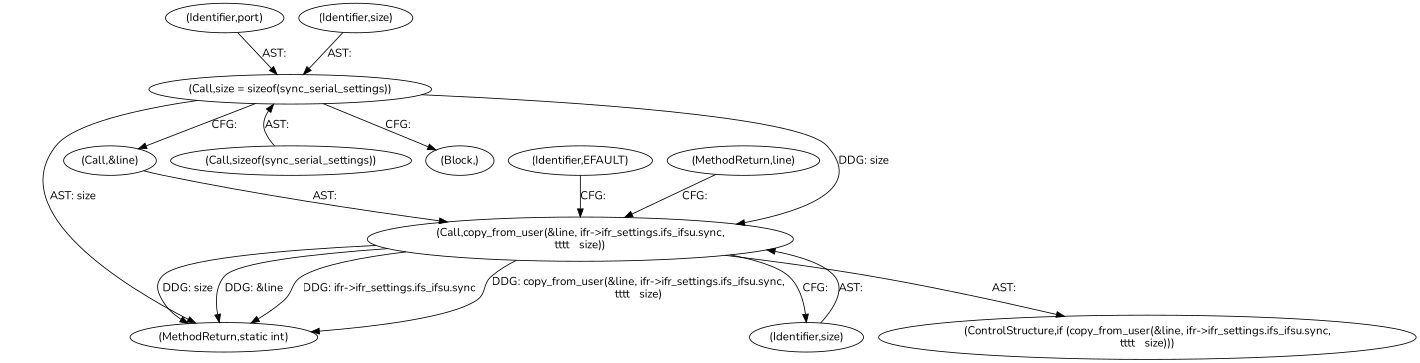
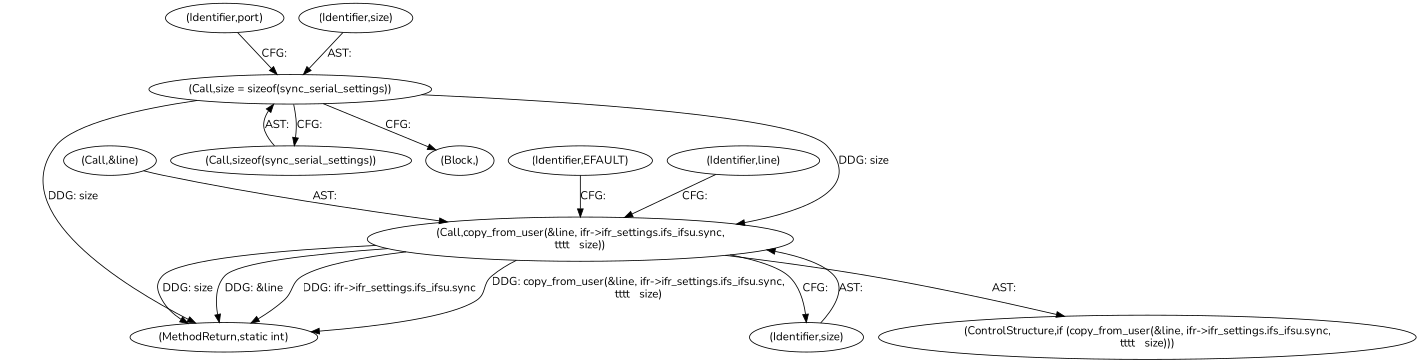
(276, 54) -> (276, 54)
(201, 125) -> (296, 121)
(743, 161) -> (743, 161)
(73, 196) -> (73, 196)
